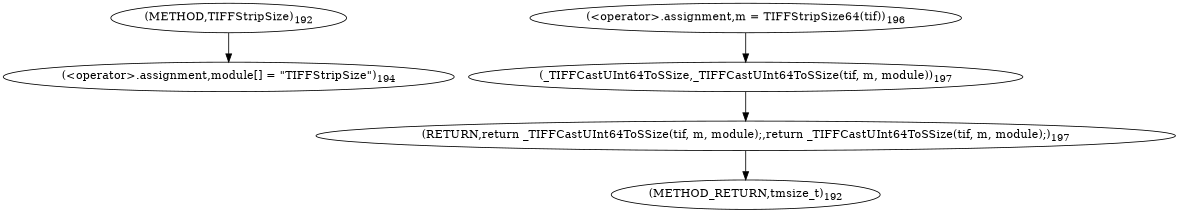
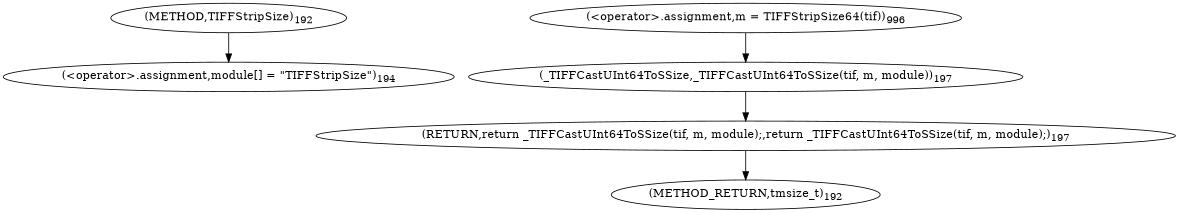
(896, 17) -> (896, 17)
